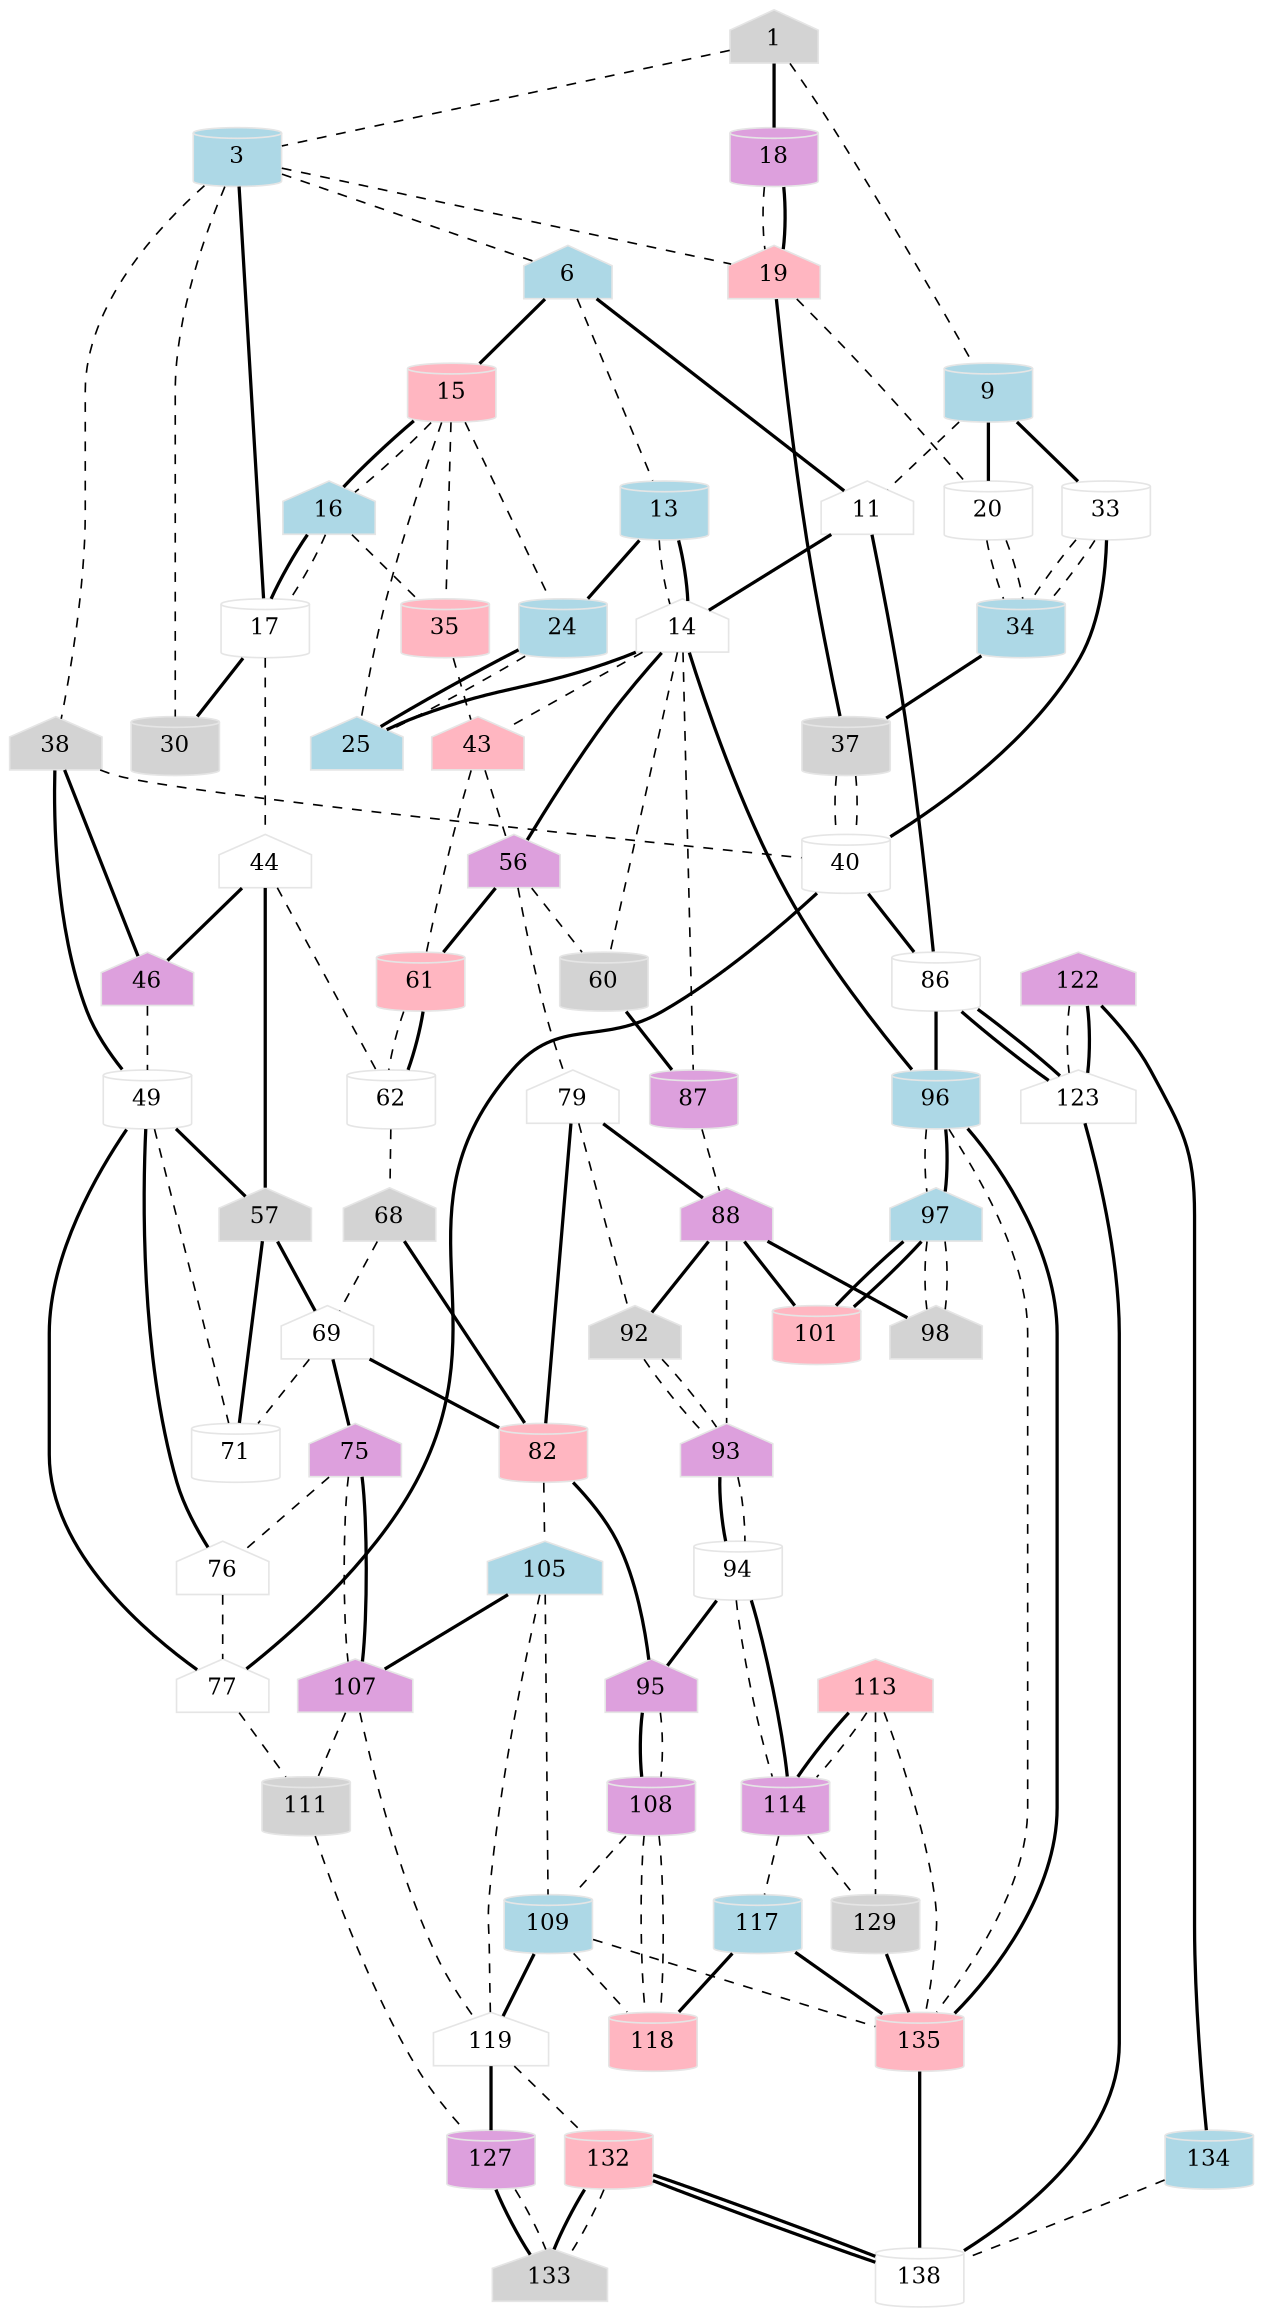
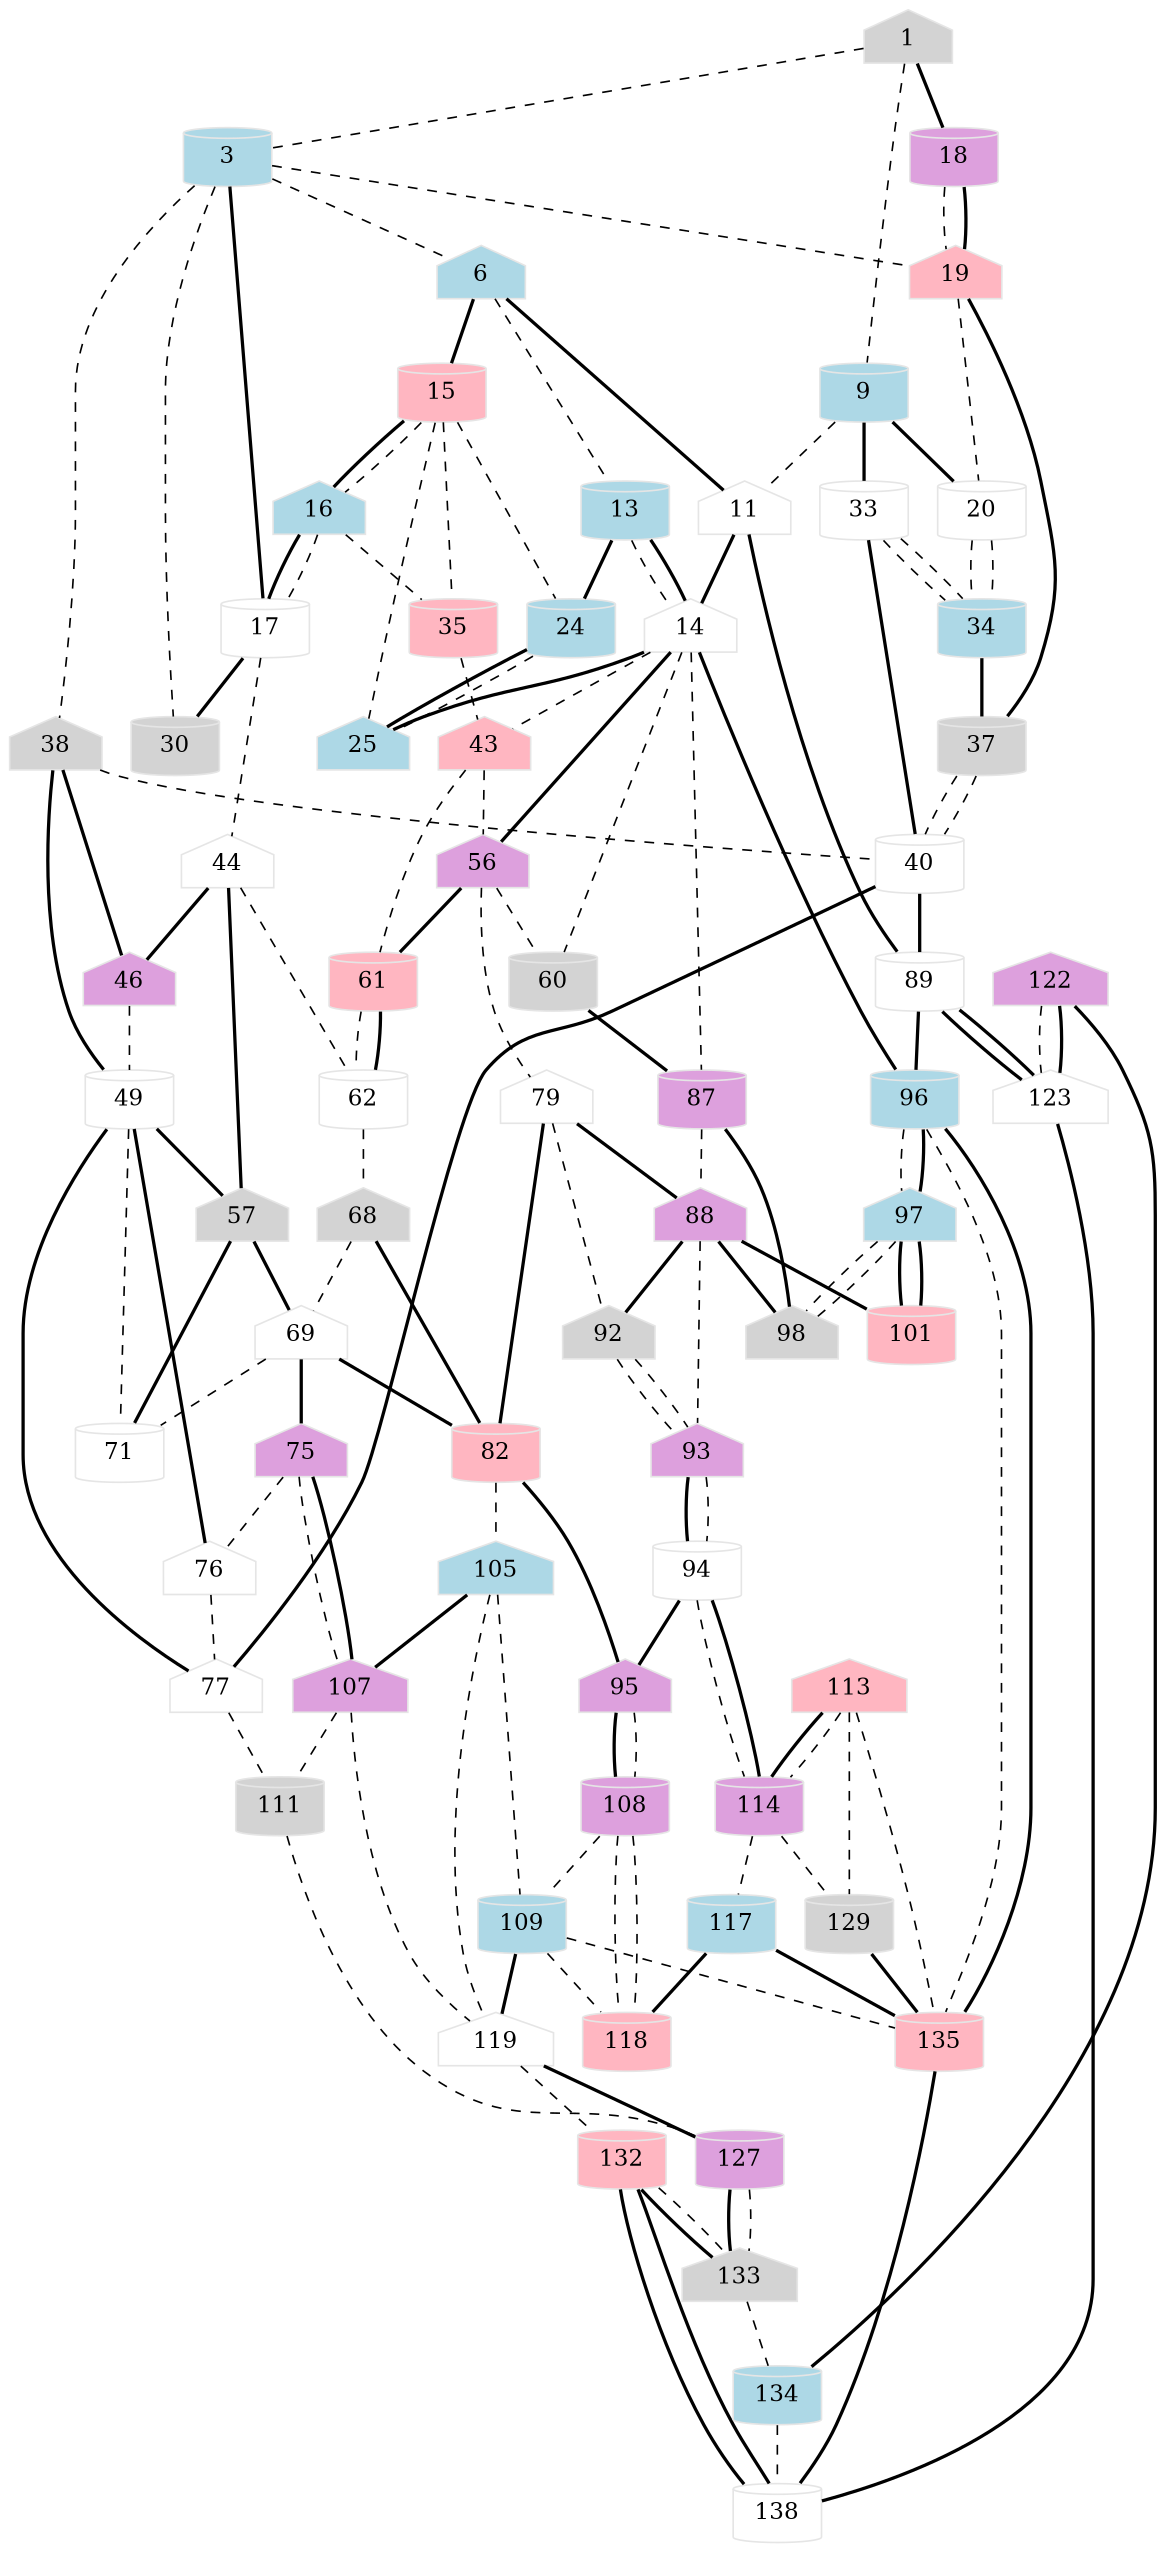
(936, 982) -> (920, 982)
none -> (770, 1213)
none -> (758, 2334)
